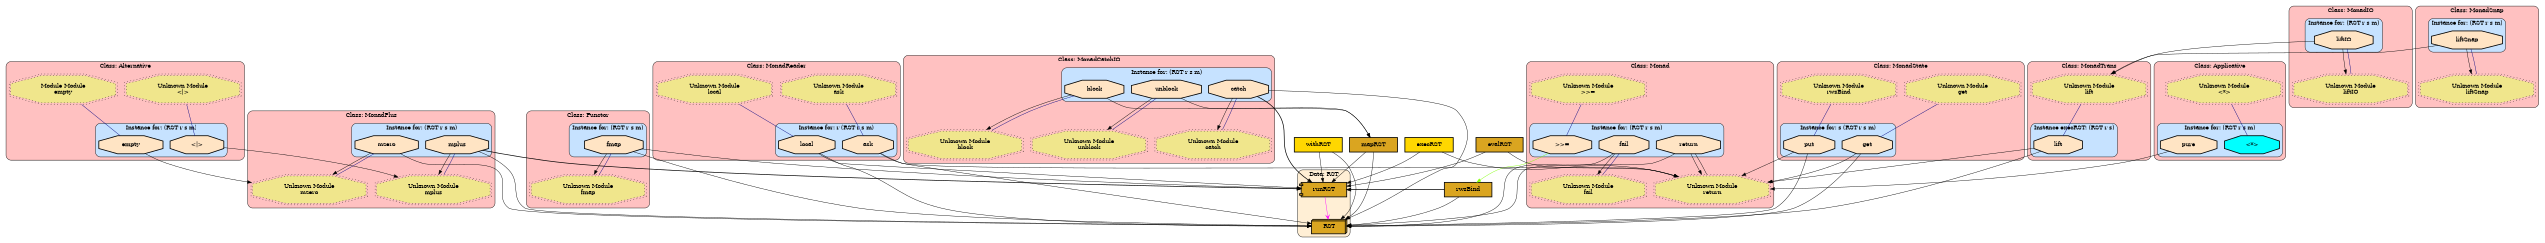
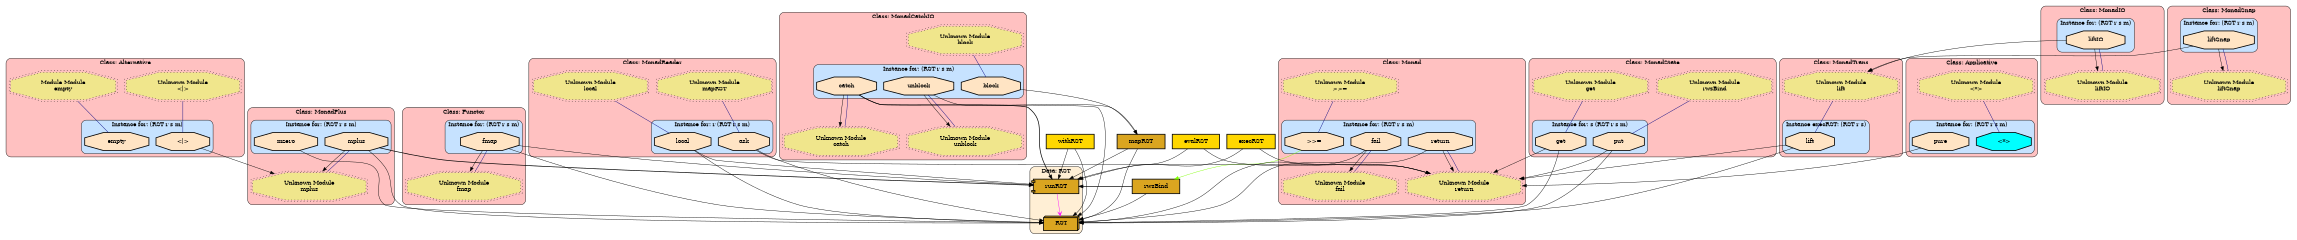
(839, 89) -> (715, 86)
(1029, 108) -> none
(1500, 145) -> (1196, 142)
(1701, 164) -> (1453, 161)
(309, 190) -> none
